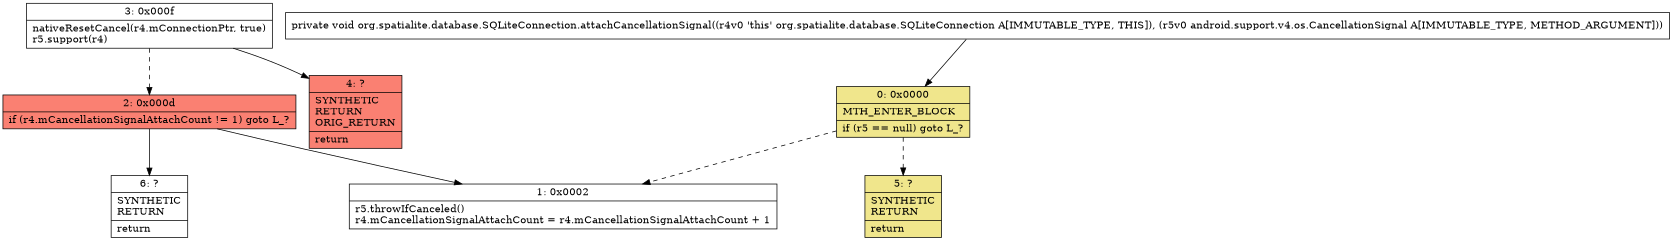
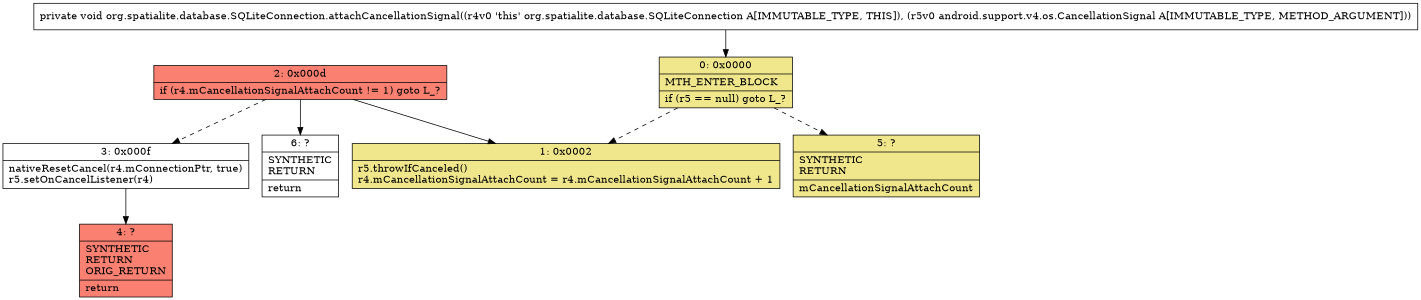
(70, 39) -> (81, 180)
(149, 68) -> (222, 120)
(563, 206) -> (566, 166)
(888, 229) -> (886, 188)
